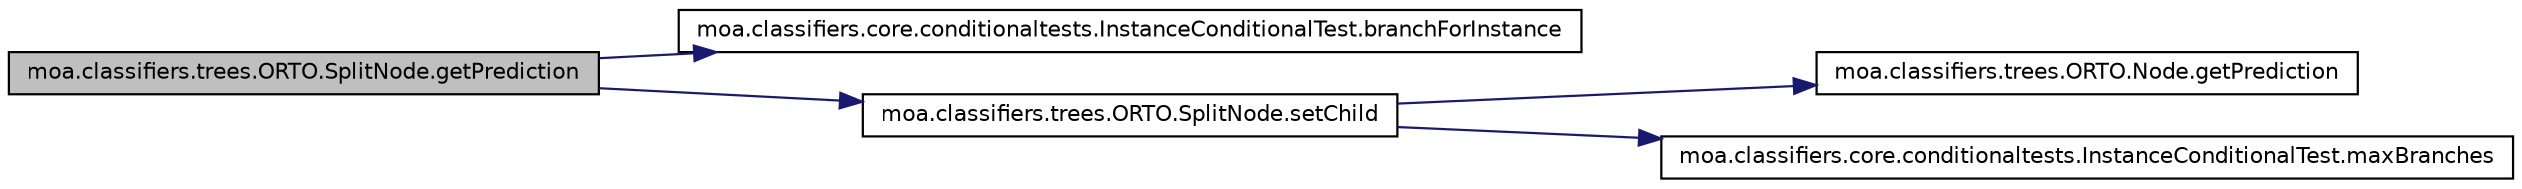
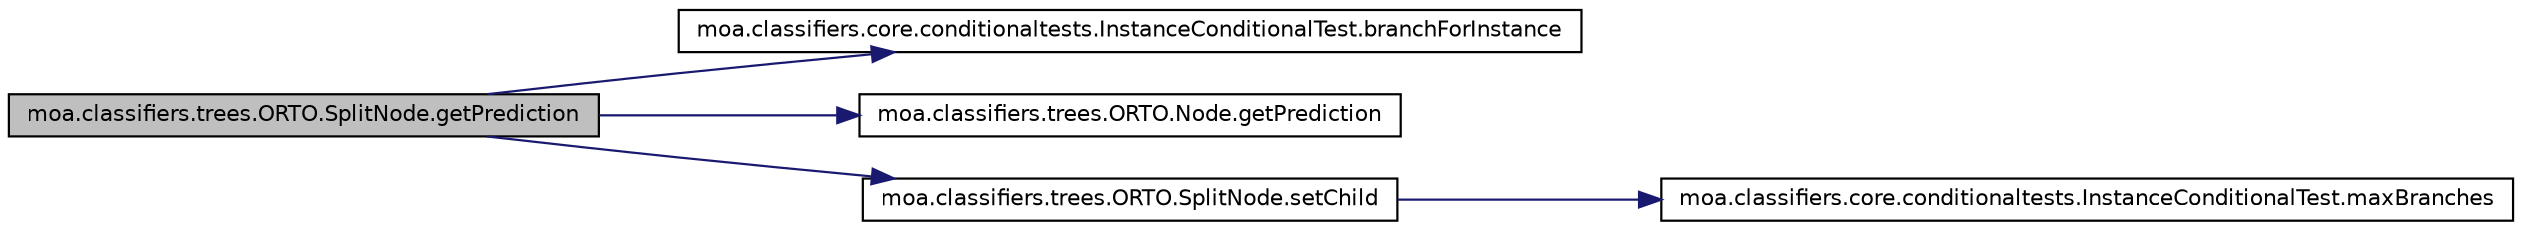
(1596, 95) -> (718, 115)
